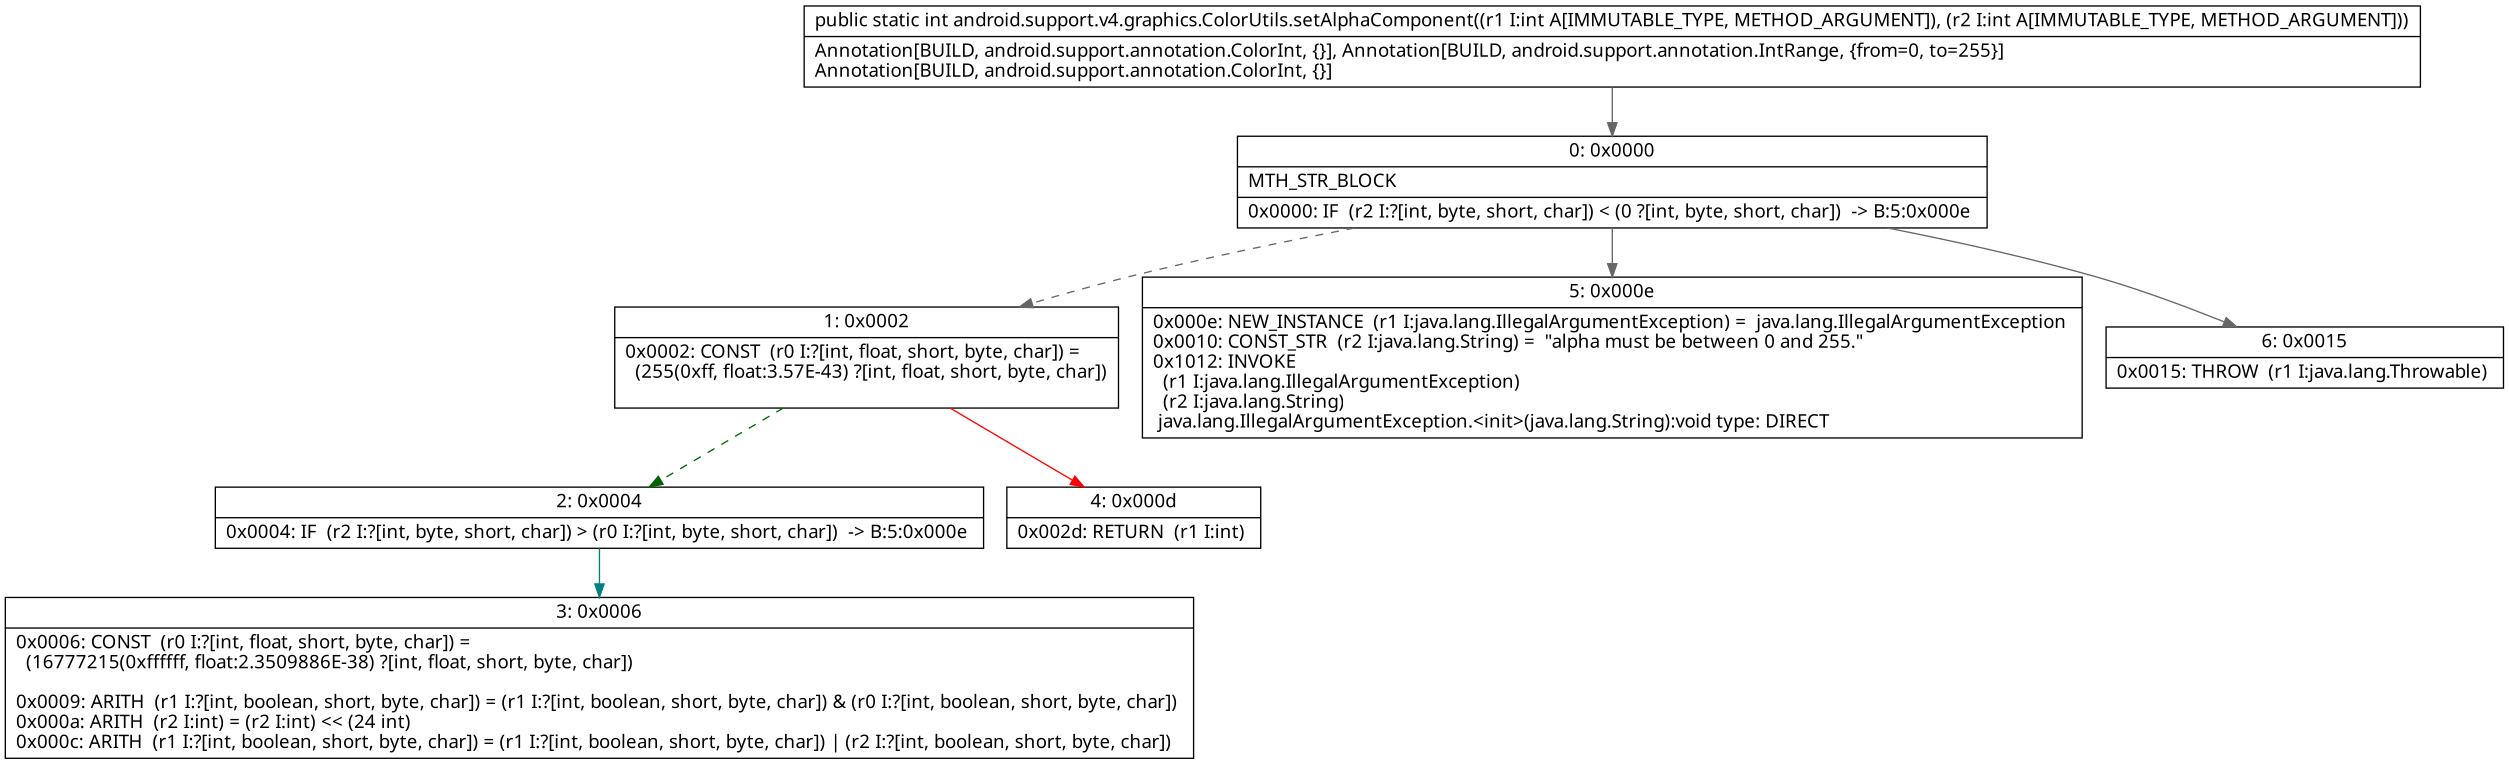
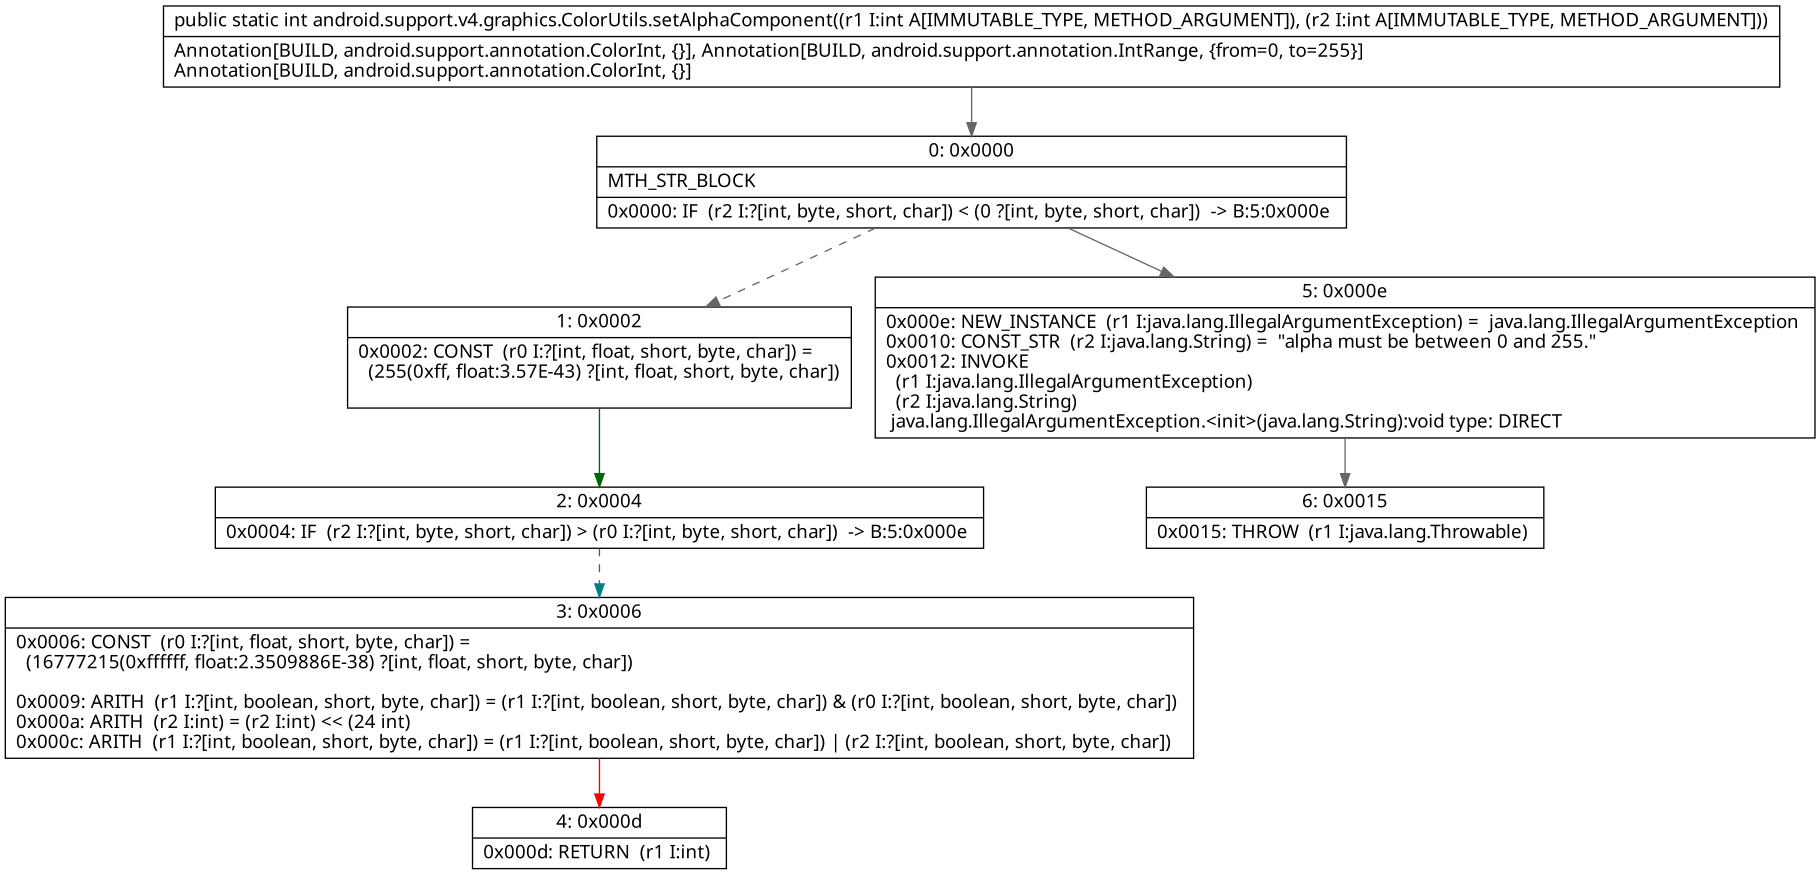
(2058, 266) -> (1345, 456)
(1229, 362) -> (962, 362)
(722, 444) -> (599, 441)
(1011, 444) -> (599, 776)
(1134, 532) -> (599, 853)
(599, 566) -> (599, 566)
